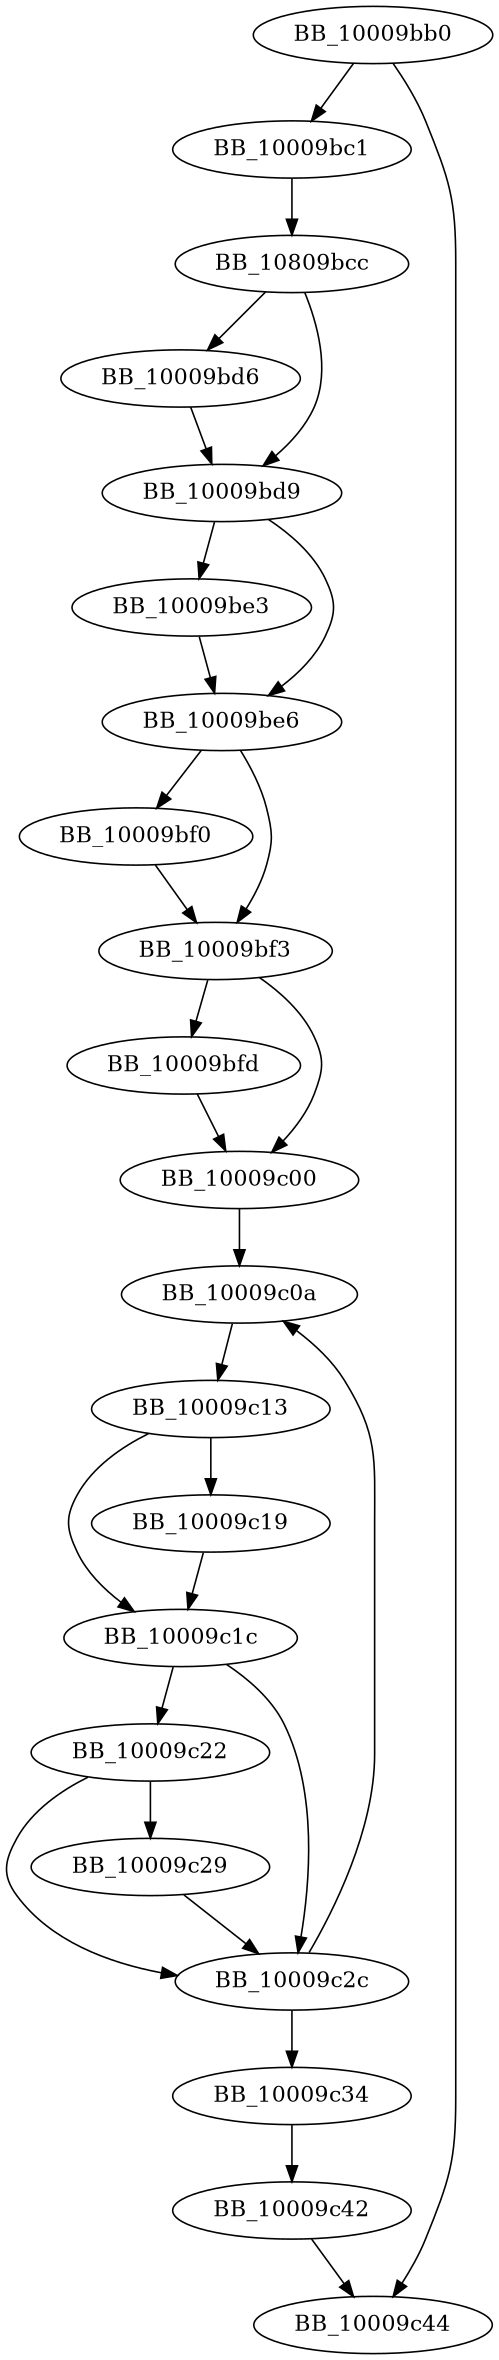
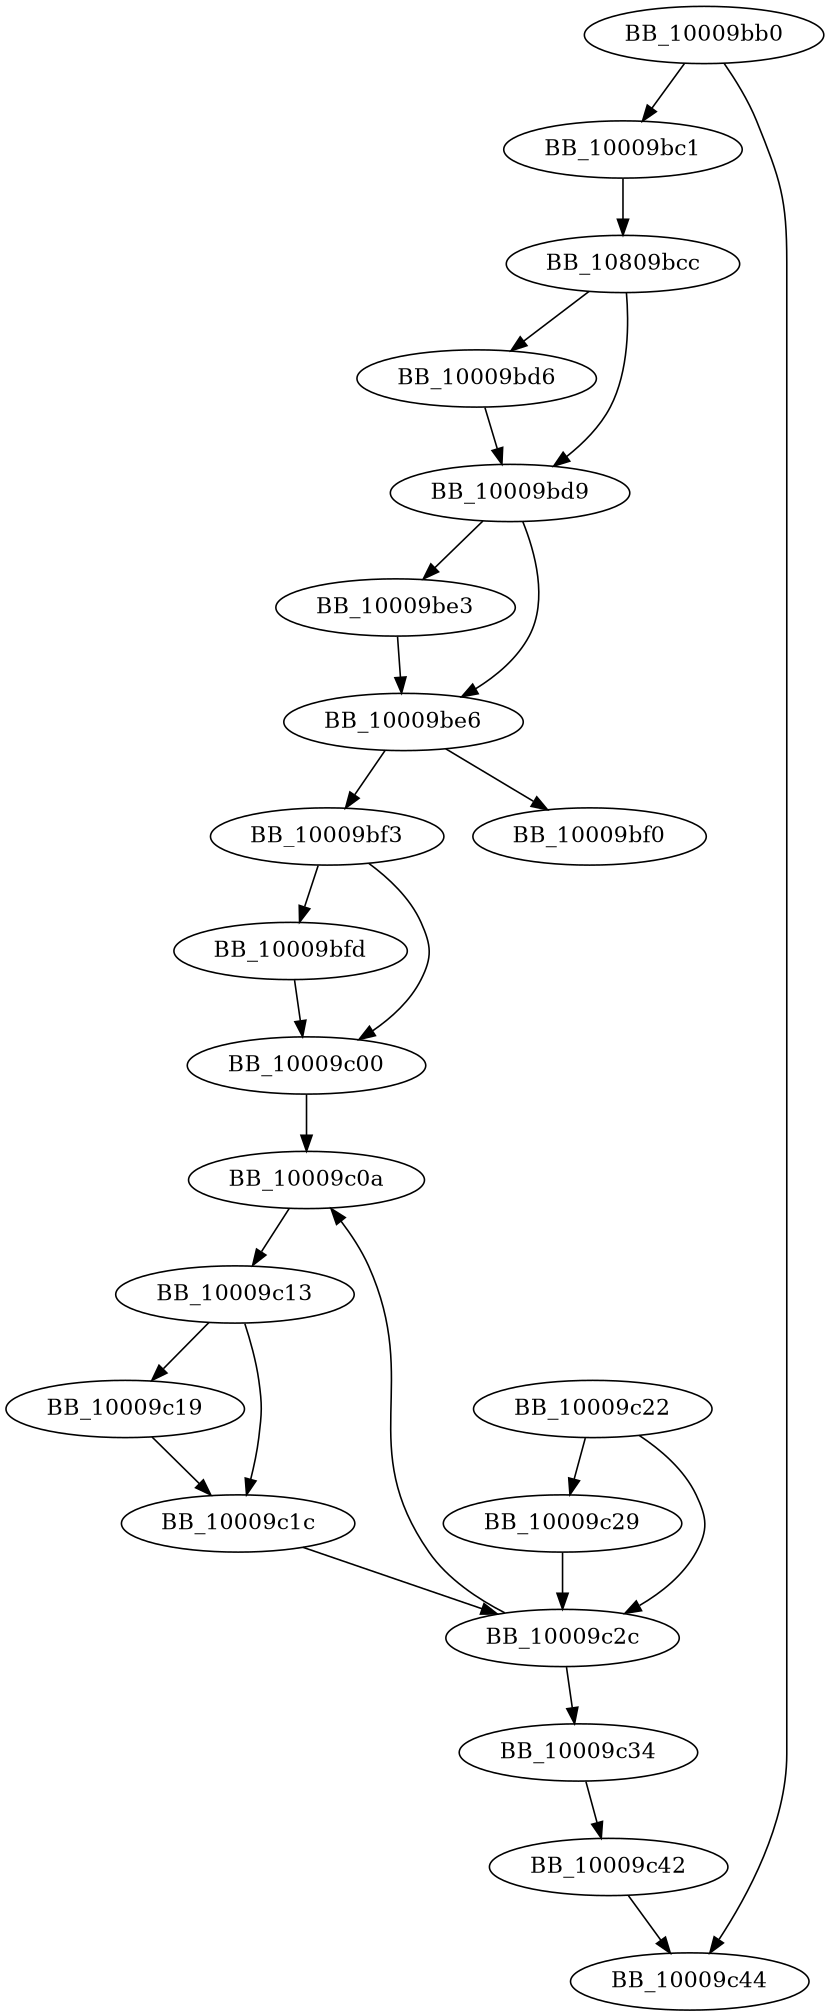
(171, 887) -> none
(168, 1688) -> none
